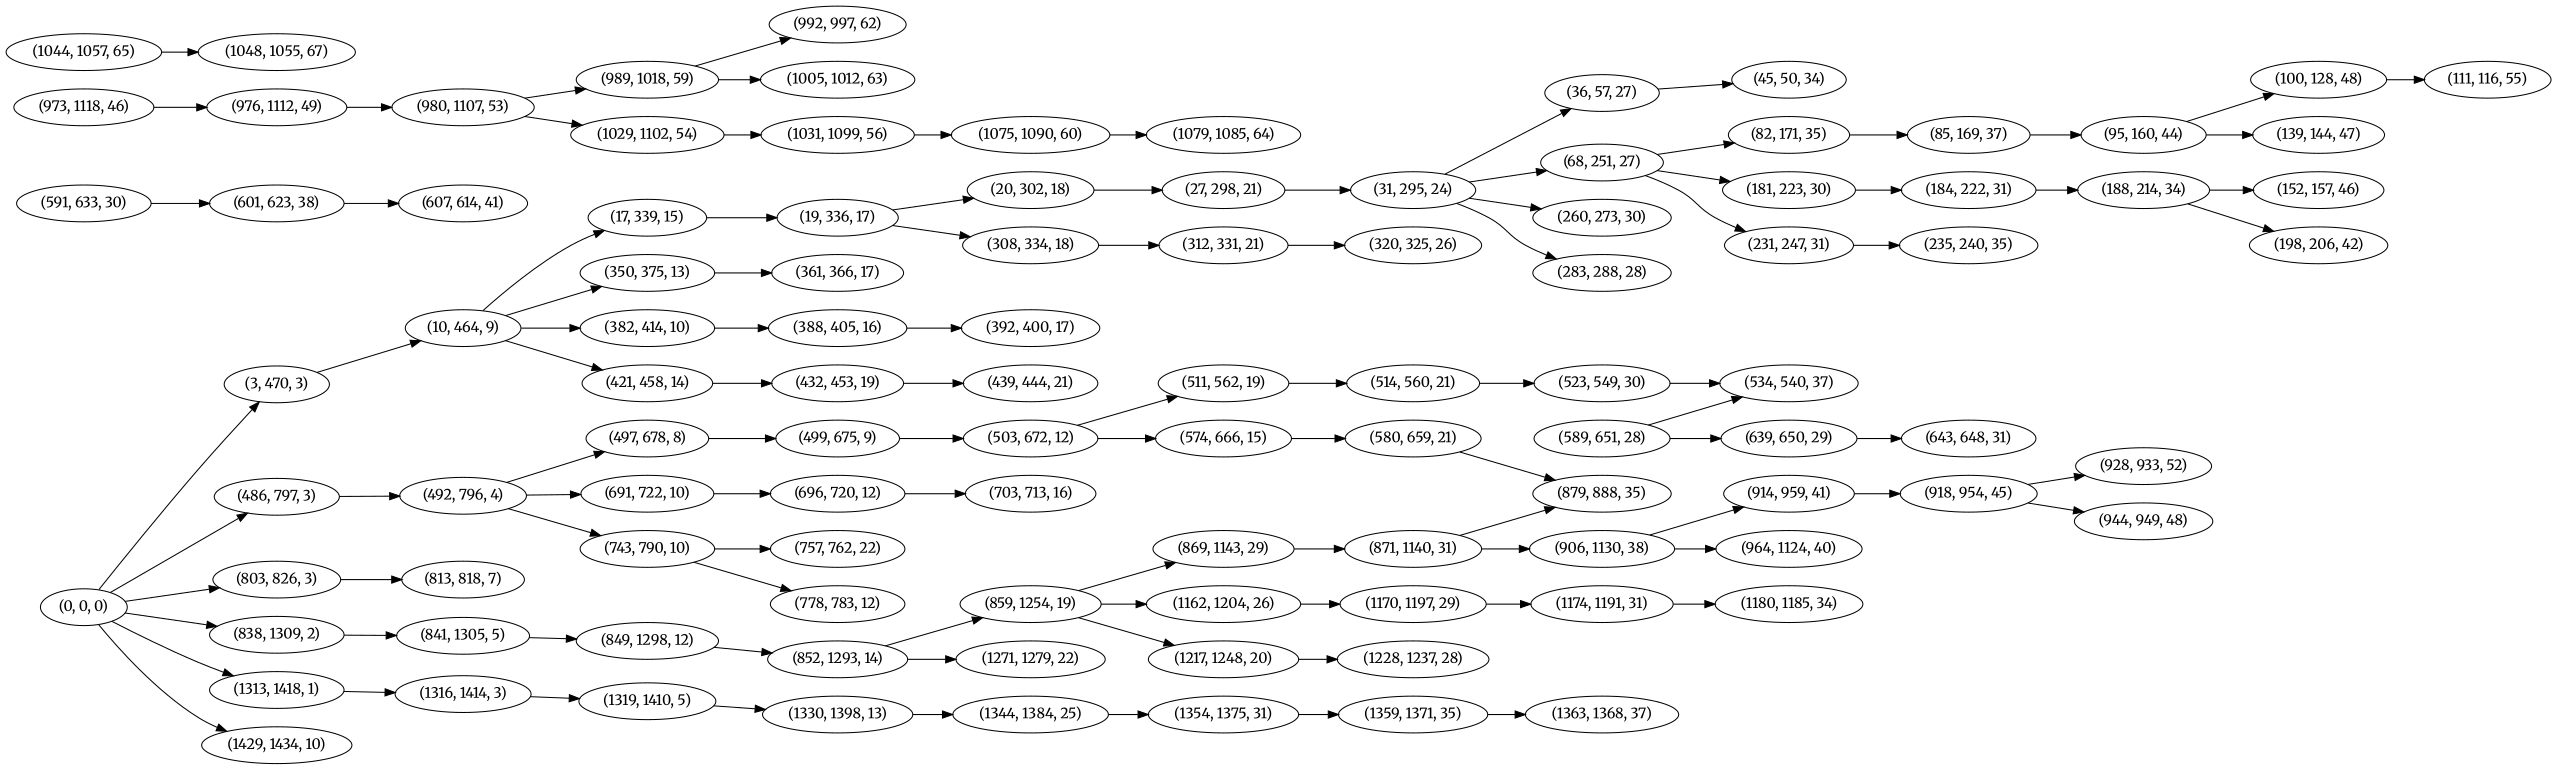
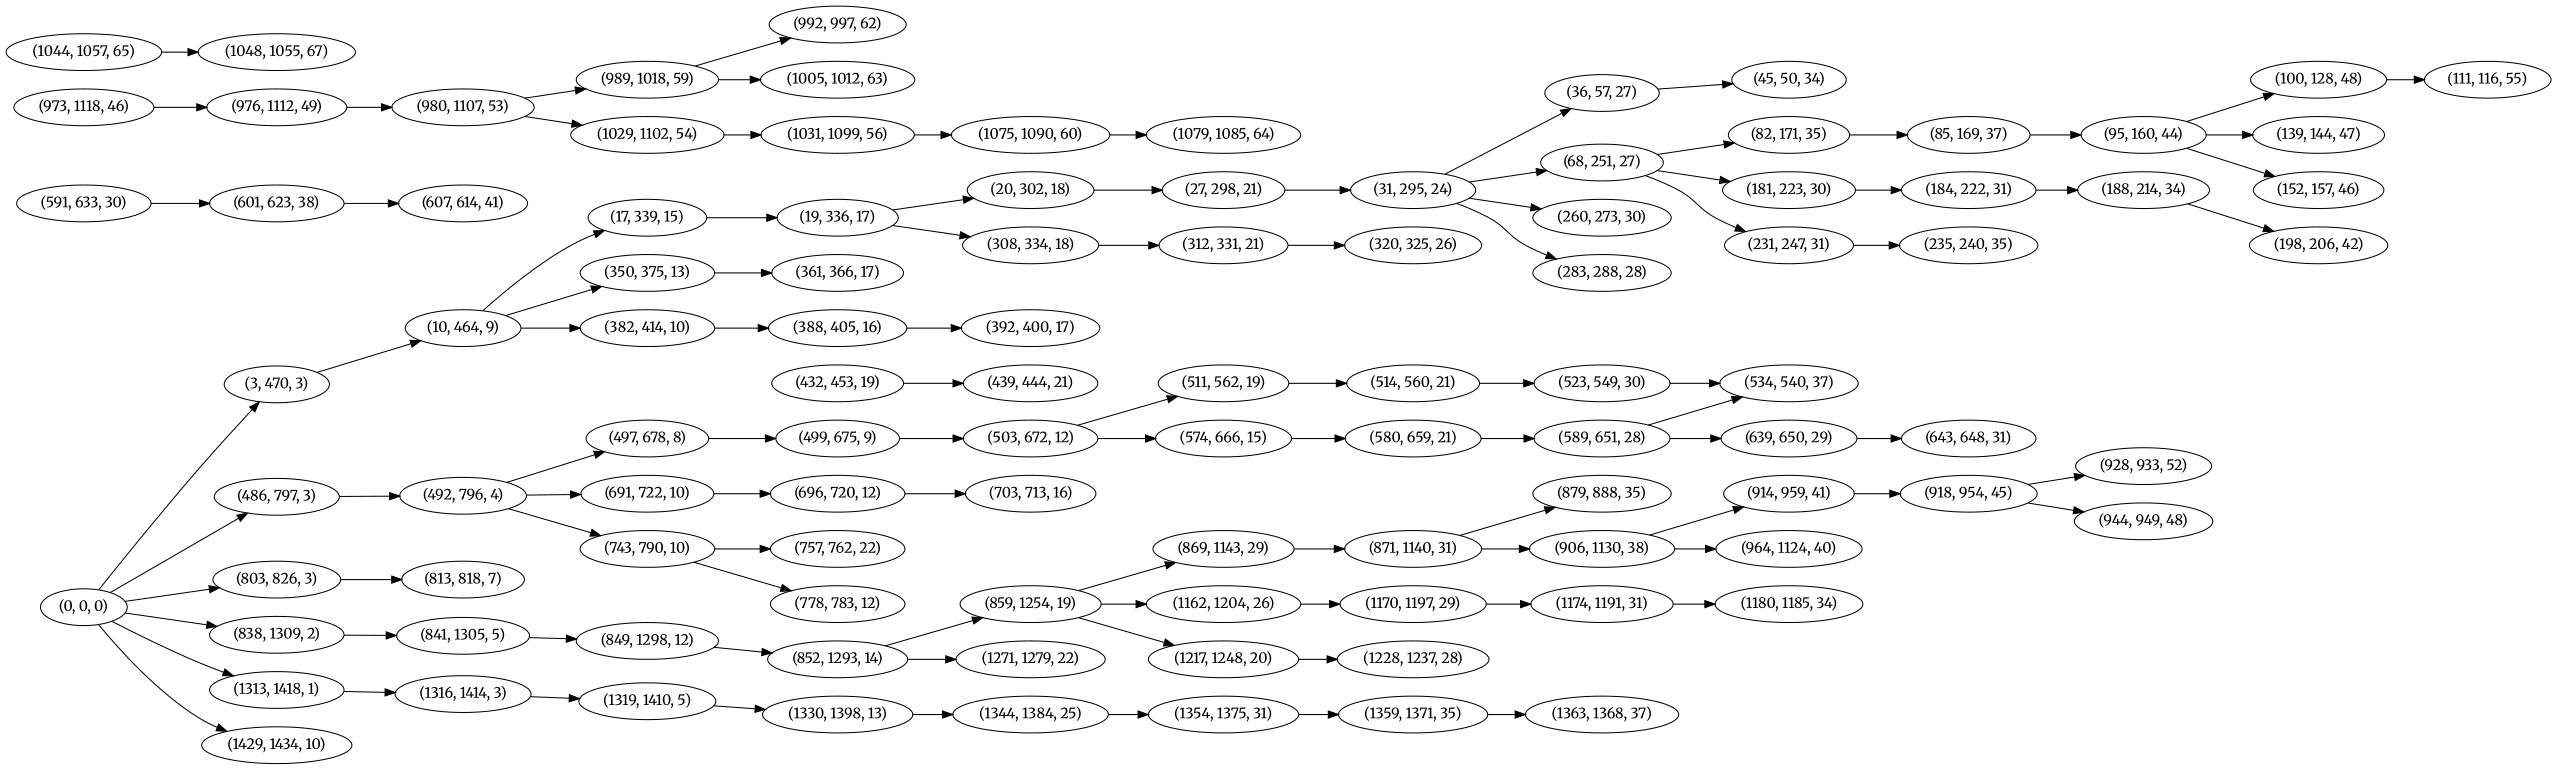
(2226, 190) -> (2226, 161)
(647, 383) -> none
(1502, 465) -> (1503, 439)
